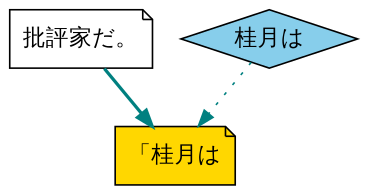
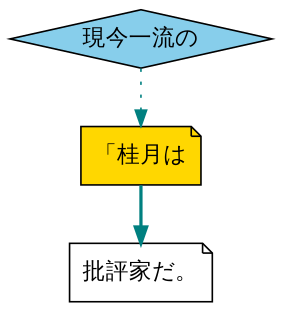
(269, 39) -> (141, 39)
(123, 91) -> (141, 206)
